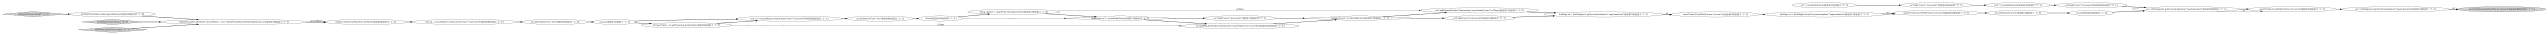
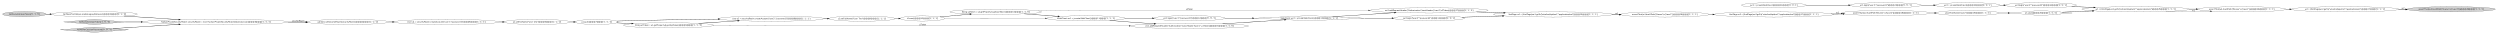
(2091, 13) -> (2041, 13)
(33, 14) -> (24, 14)
(1120, 18) -> (1086, 18)
